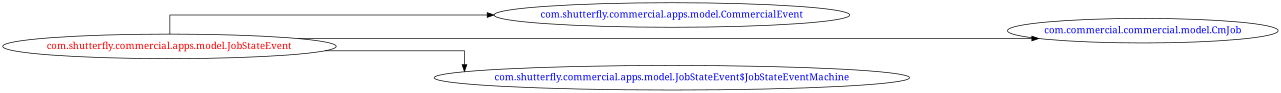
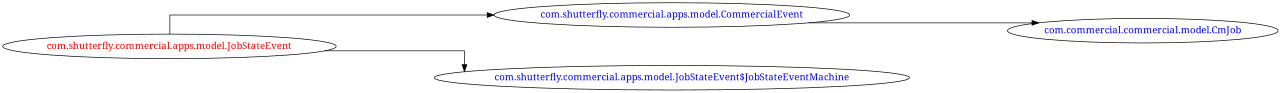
(665, 39) -> (920, 23)
